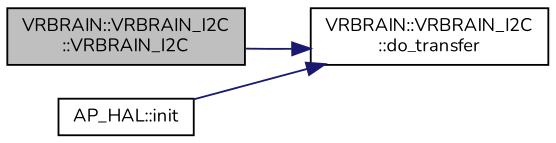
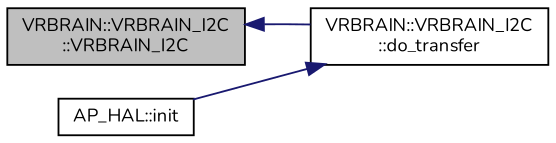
(269, 49) -> (287, 24)
